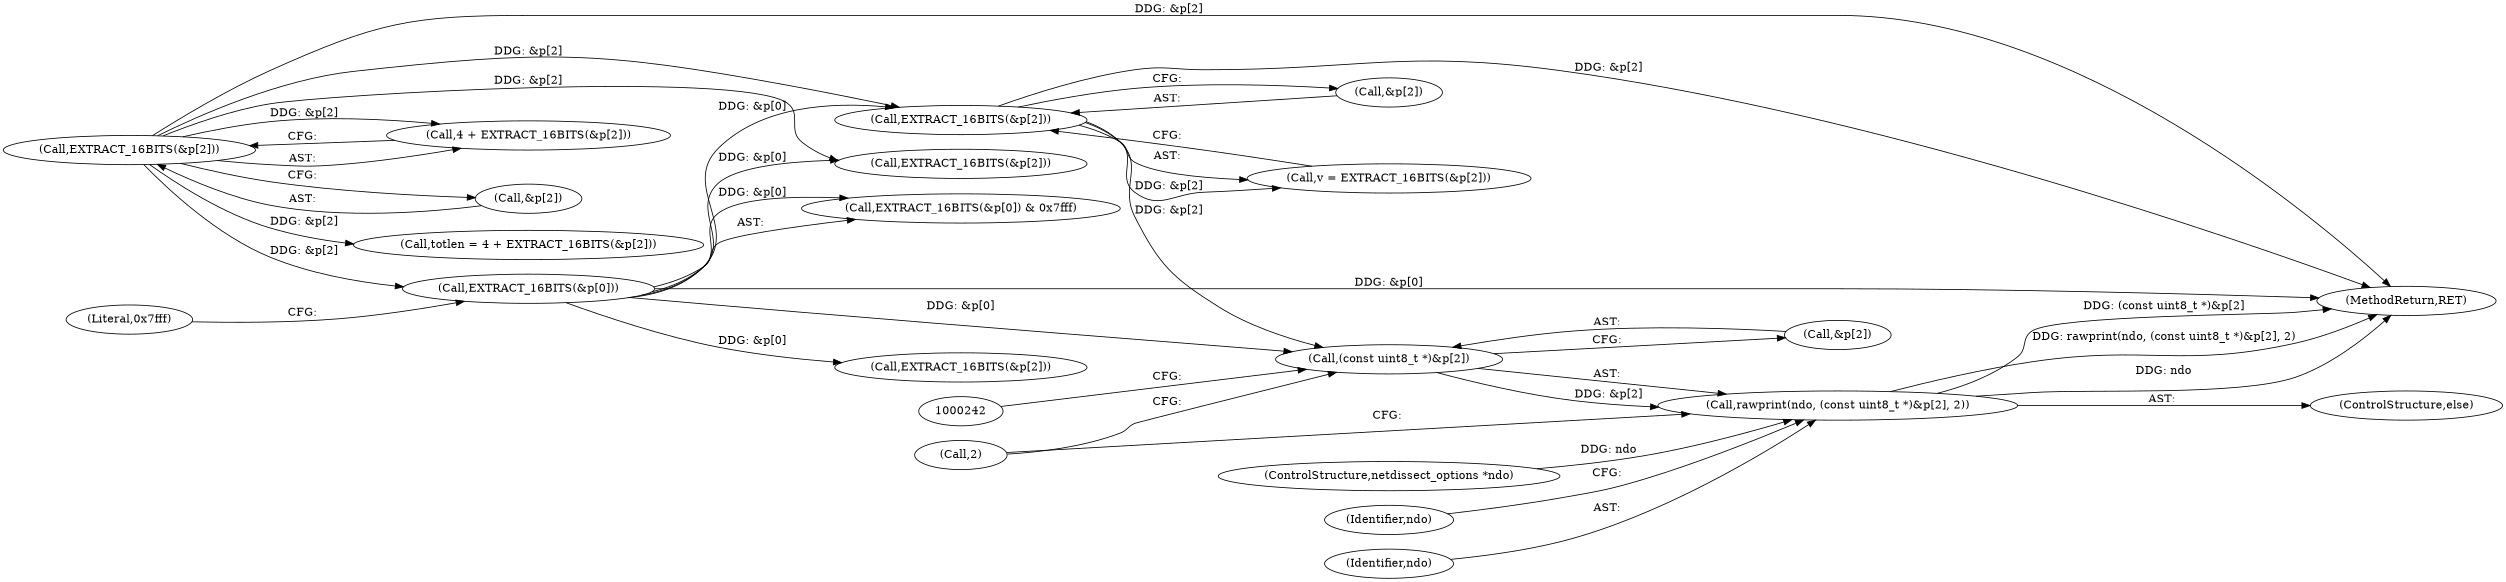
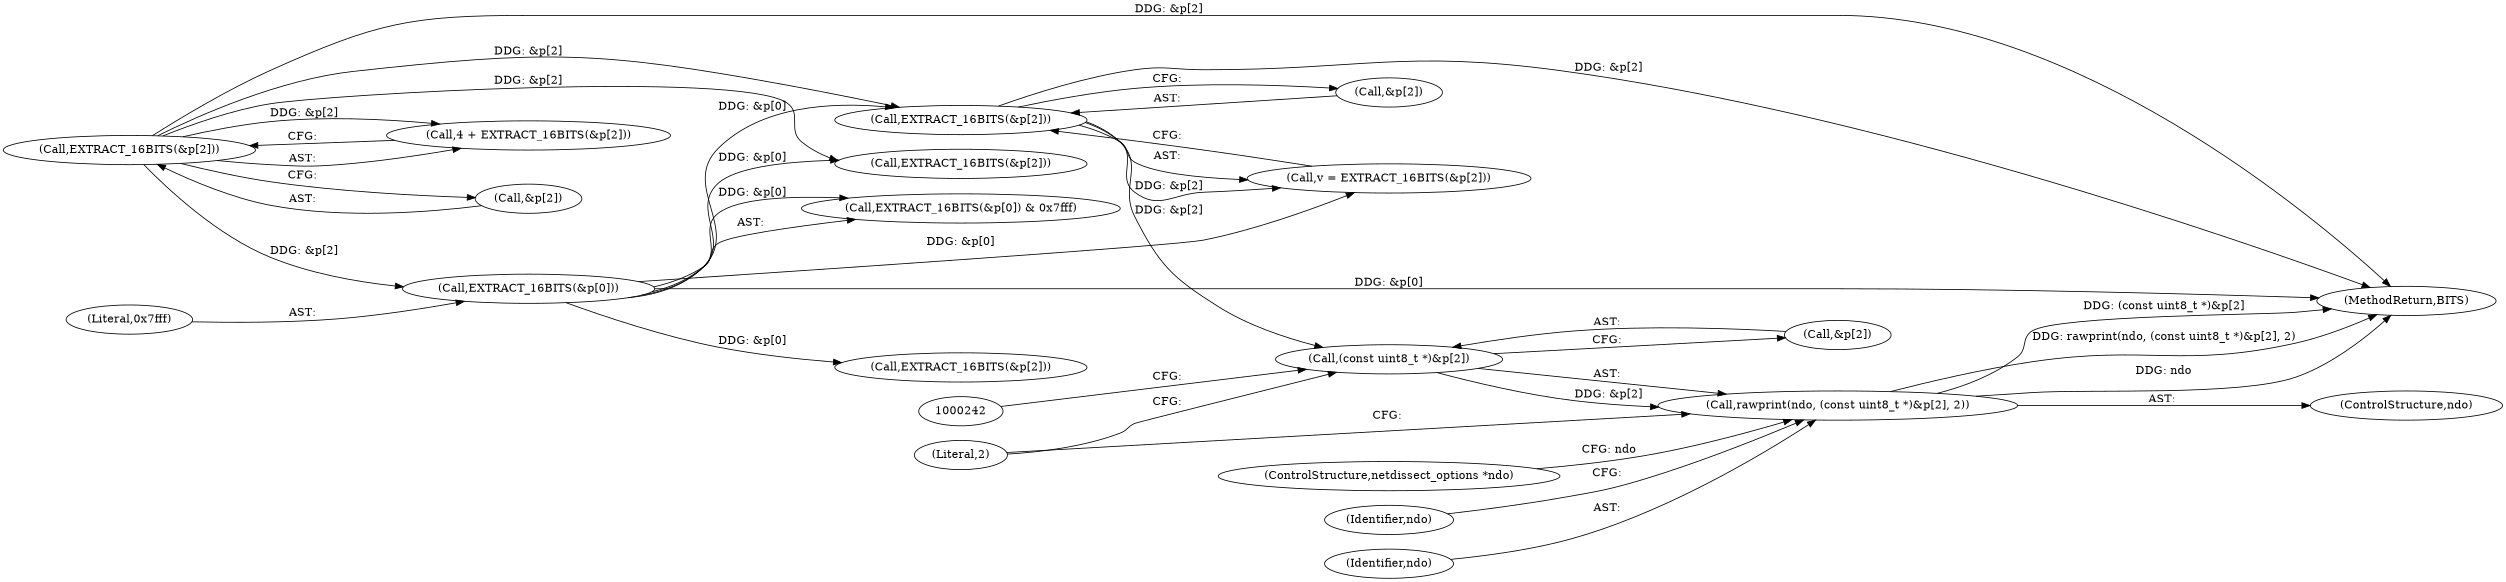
(529, 245) -> none
(2406, 301) -> (2406, 301)
(304, 313) -> (304, 313)
(956, 325) -> (996, 257)
(2406, 406) -> (2406, 406)
(1609, 450) -> (1609, 450)
(961, 455) -> (961, 455)
